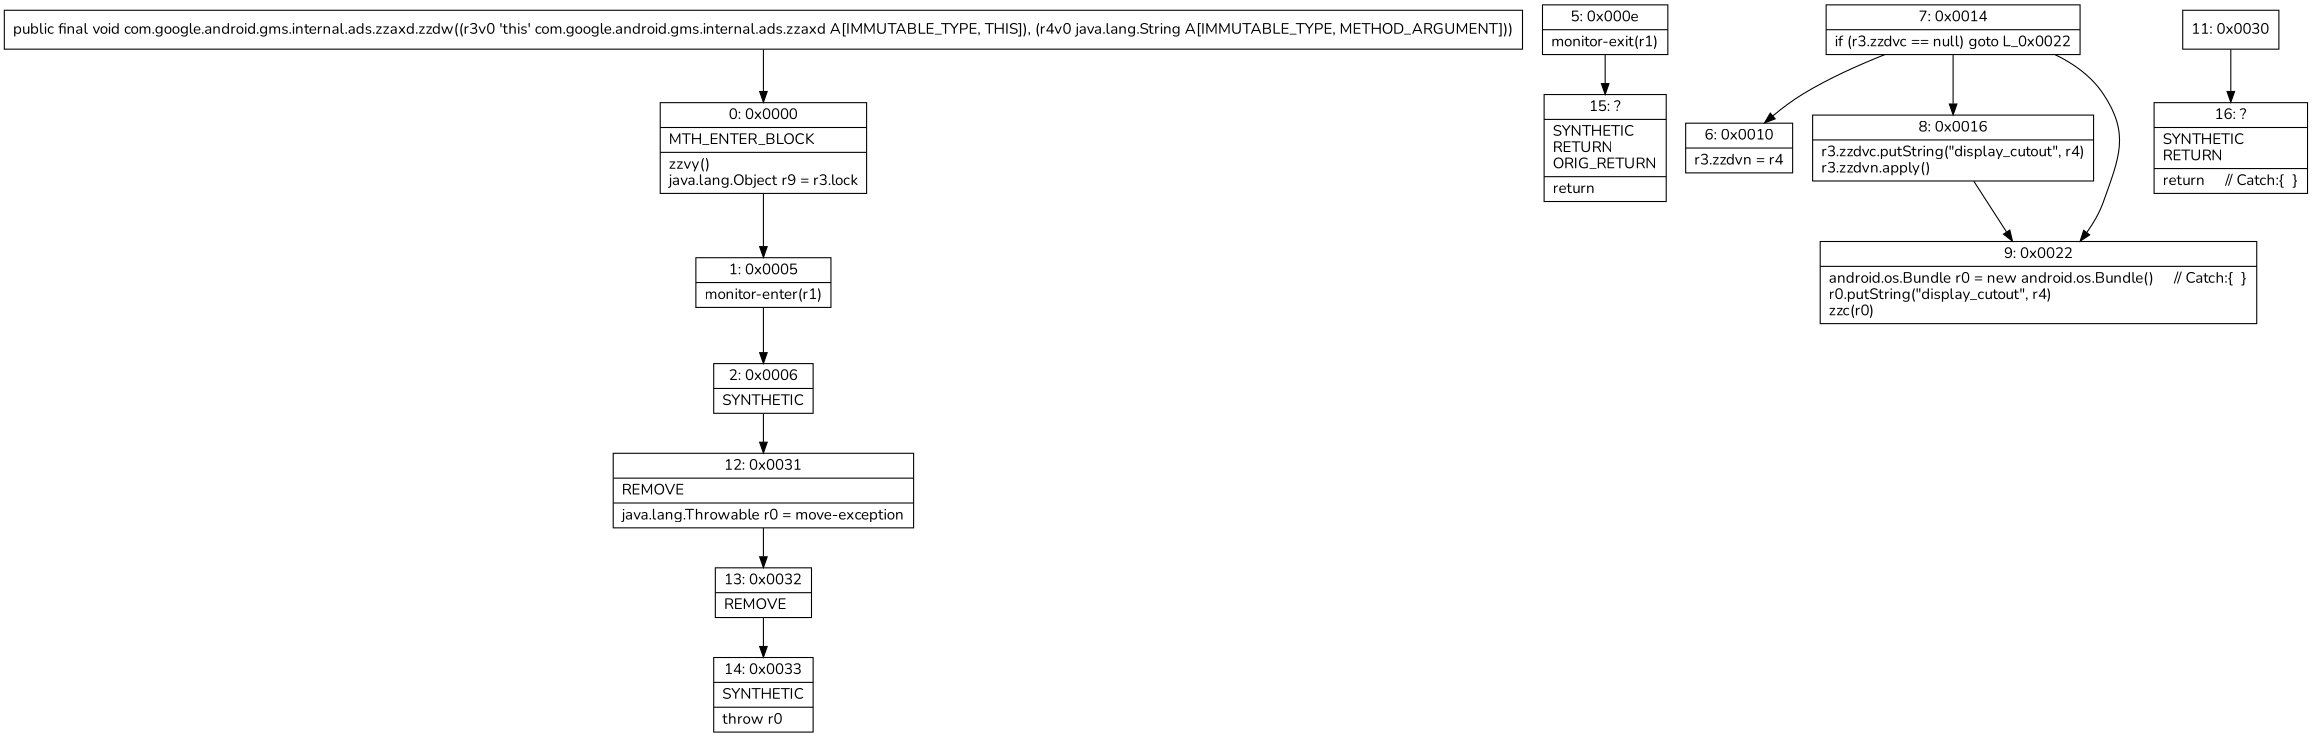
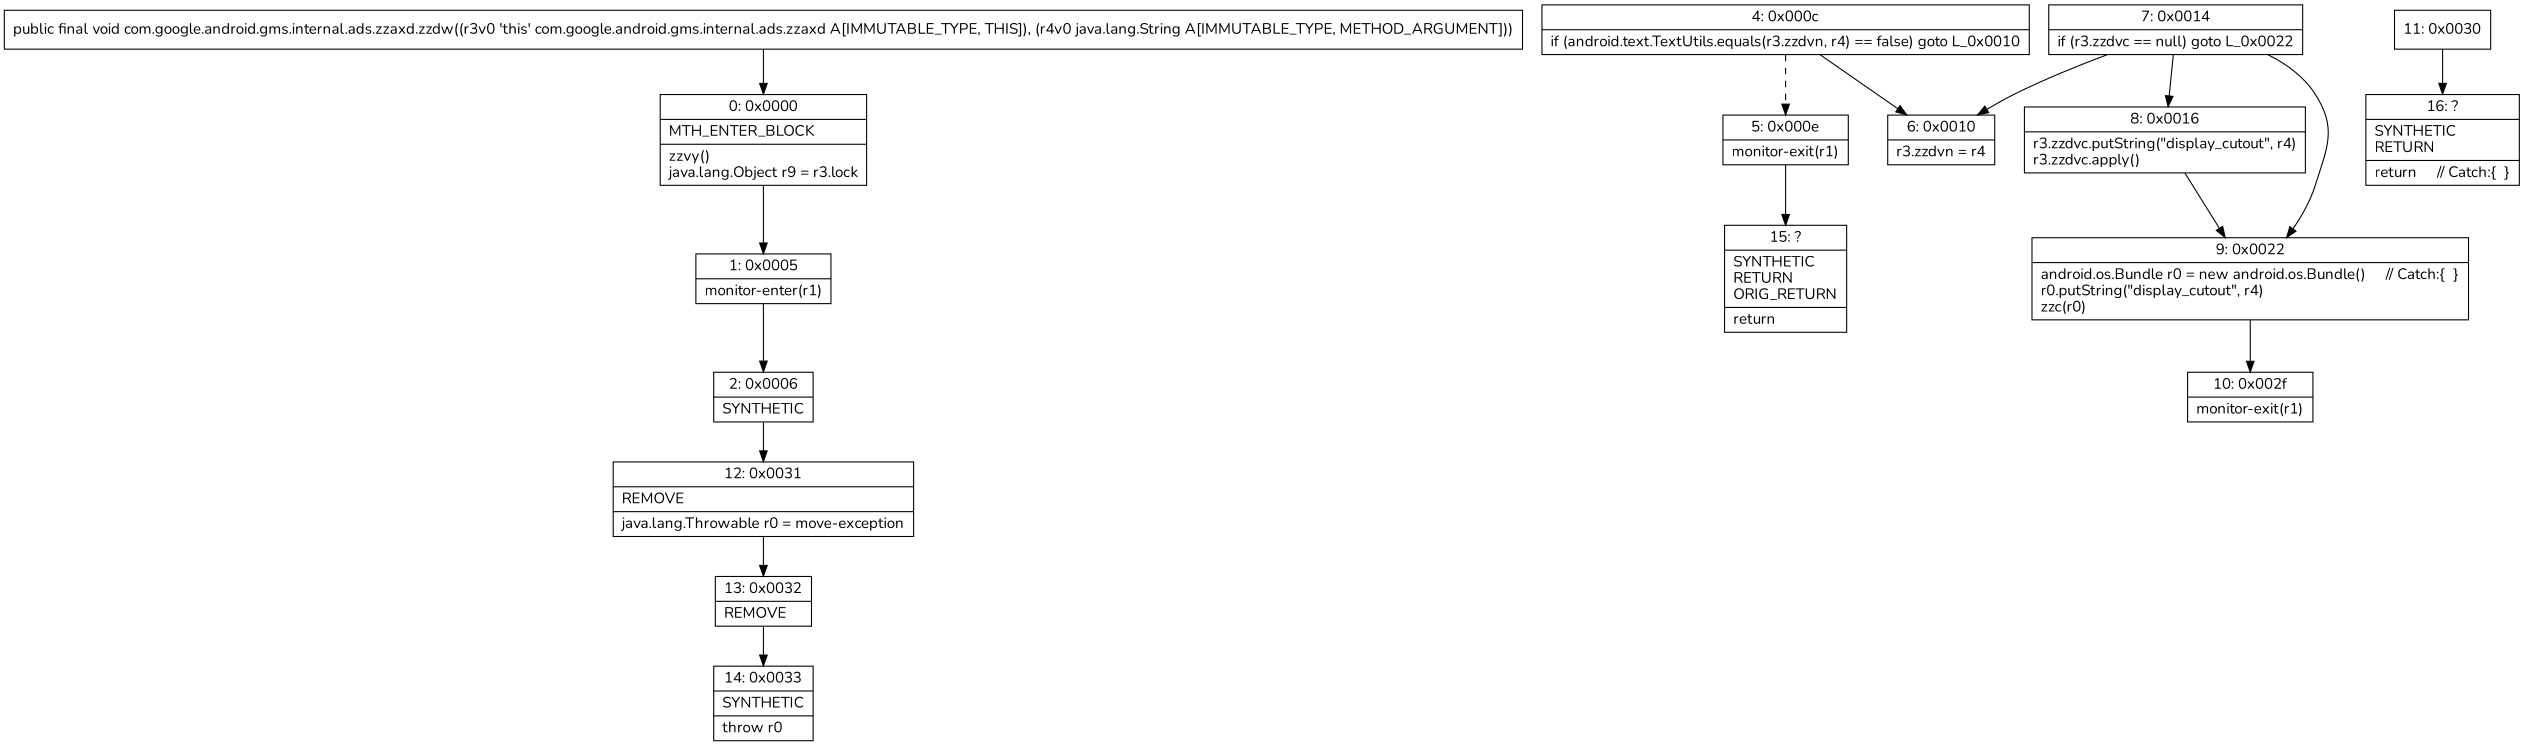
none -> (1786, 30)
(1876, 168) -> (2087, 160)
none -> (2250, 397)
